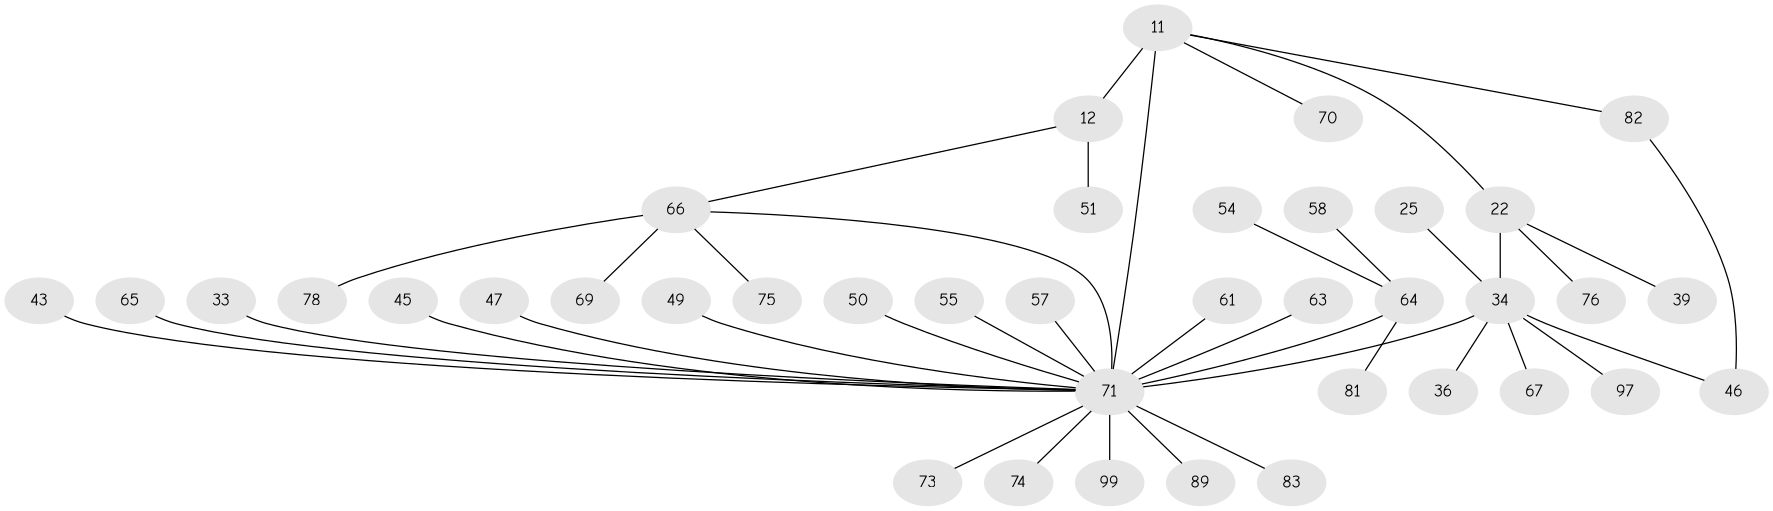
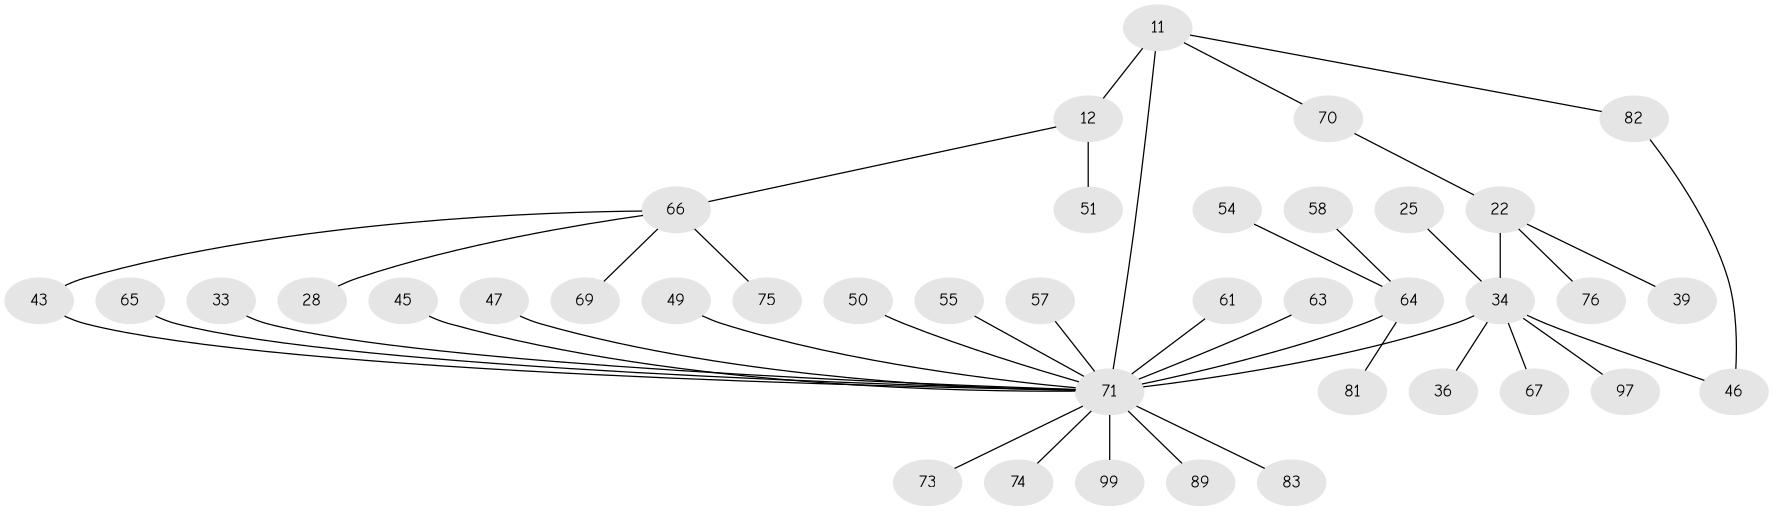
(1352, 85) -> (1414, 164)
(951, 233) -> (351, 229)
(312, 301) -> (312, 301)
